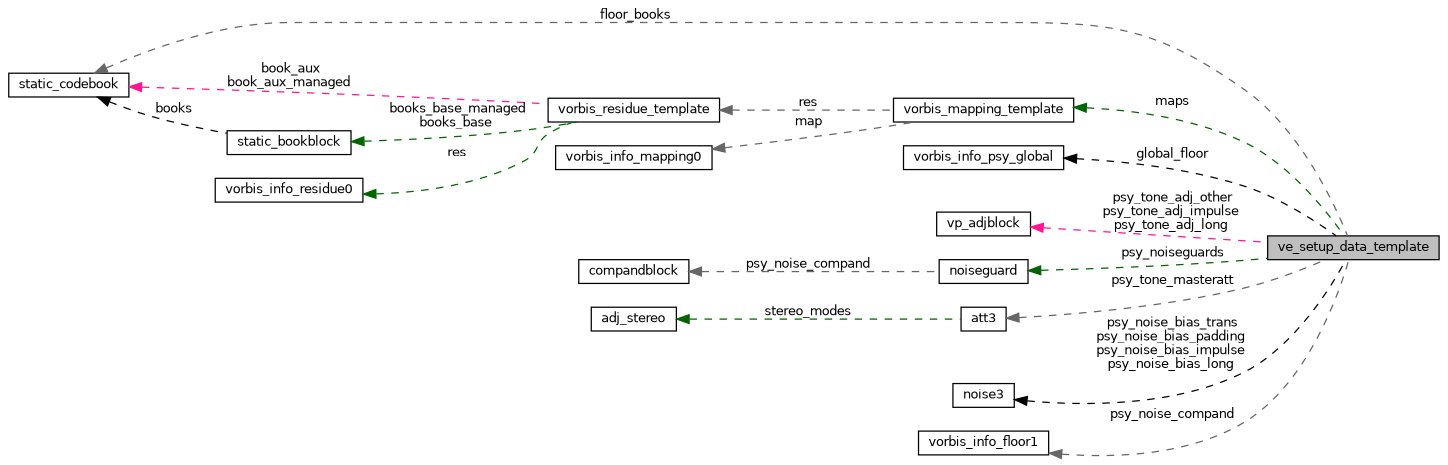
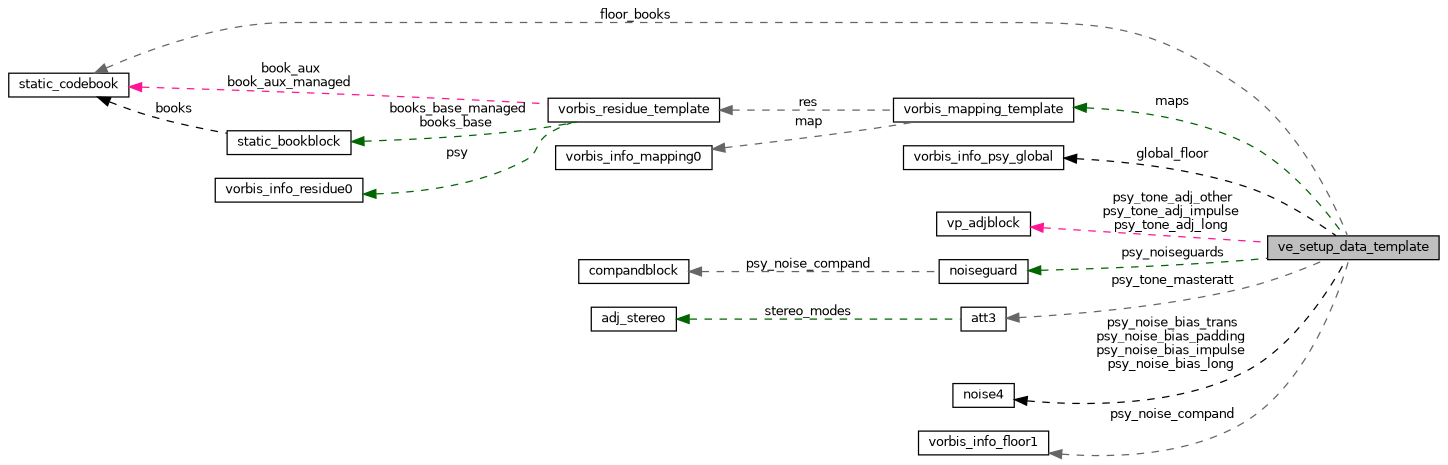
(456, 153) -> (456, 153)
(984, 395) -> (984, 395)
